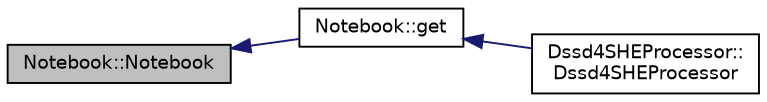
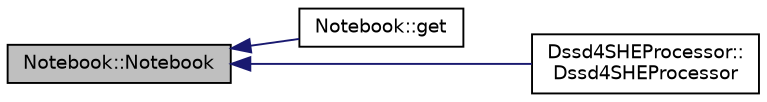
(507, 45) -> (391, 64)
